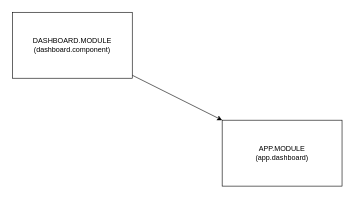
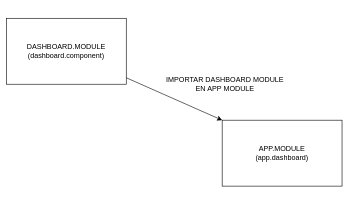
(72, 45) -> (66, 51)
none -> (225, 84)
